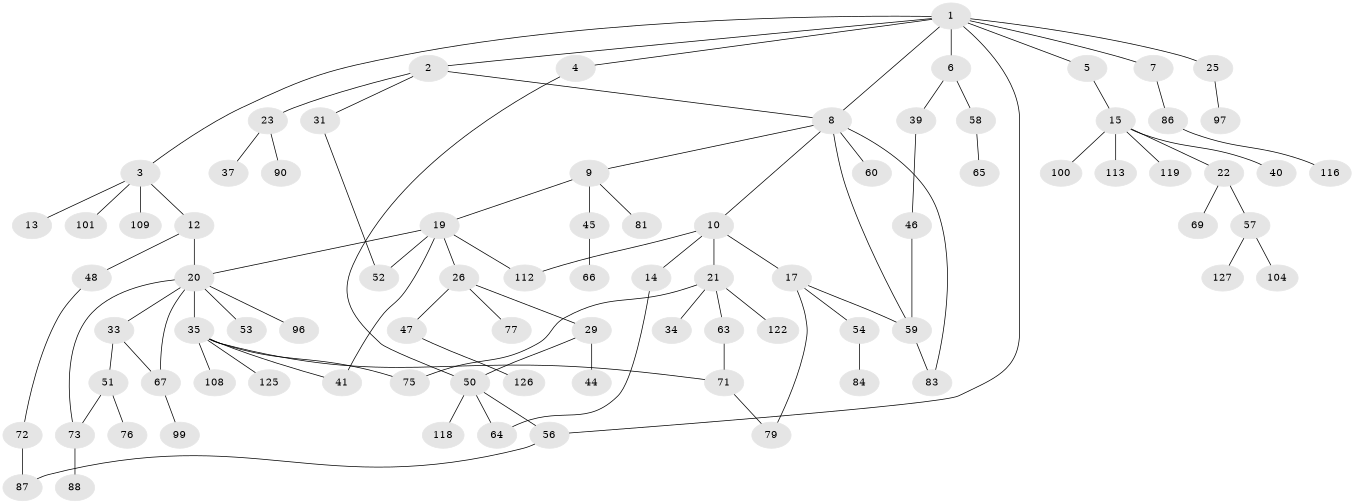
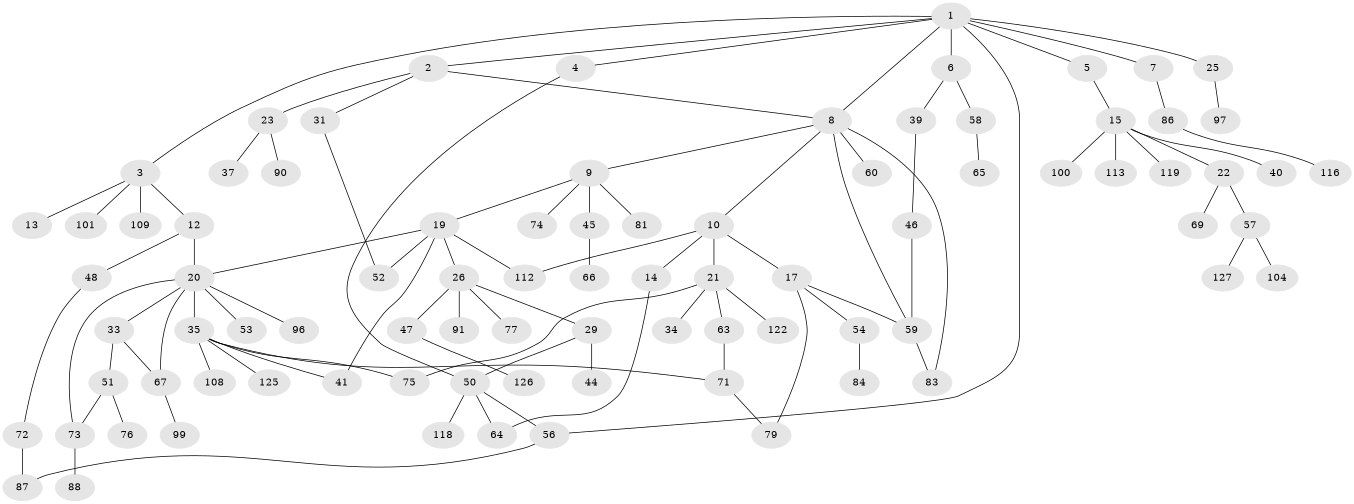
none -> (537, 226)
none -> (459, 330)
